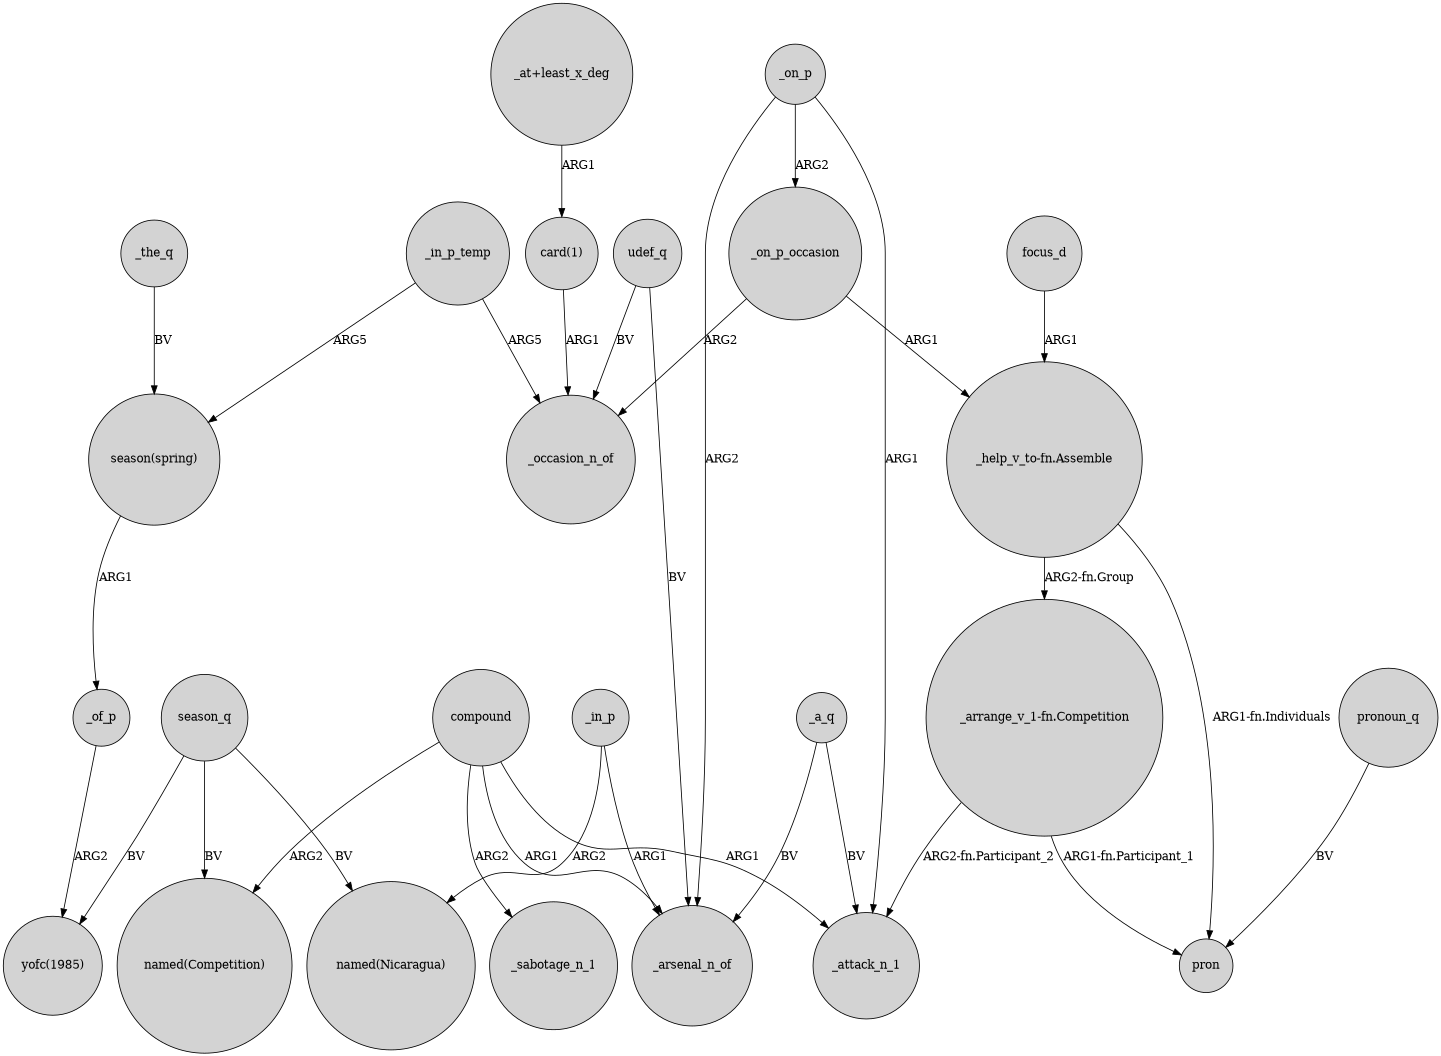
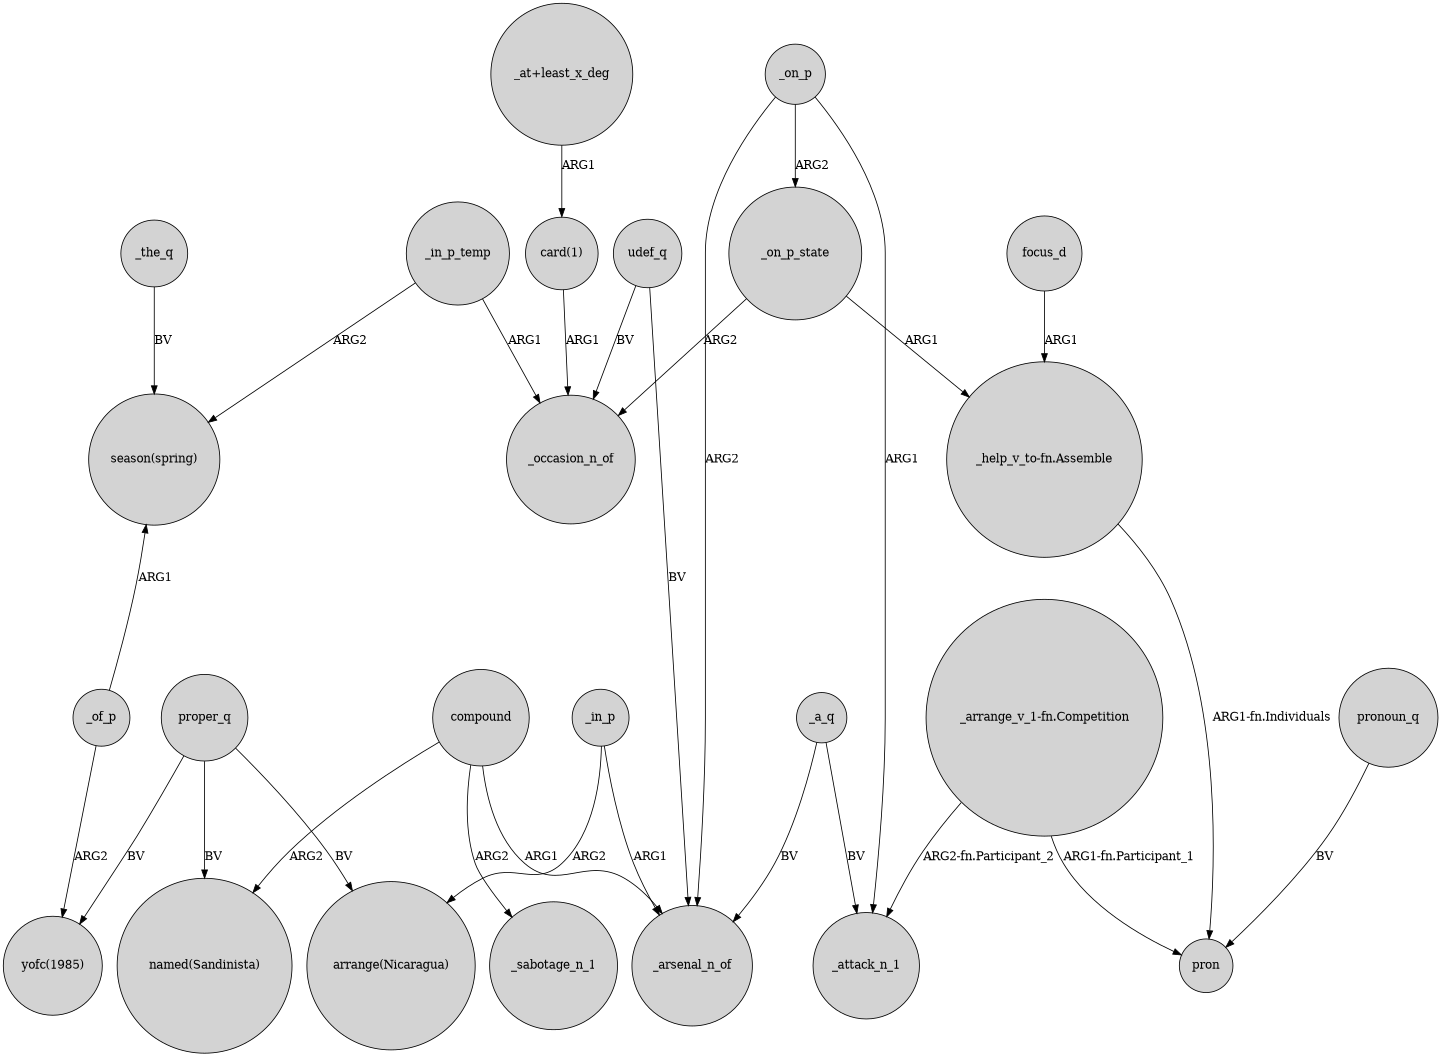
(795, 253) -> (795, 253)
(350, 341) -> (350, 341)
(525, 341) -> (525, 341)
(1044, 574) -> none
(95, 596) -> (130, 612)
(205, 718) -> (205, 718)
(652, 848) -> none
(205, 966) -> (205, 966)
(391, 966) -> (391, 966)
